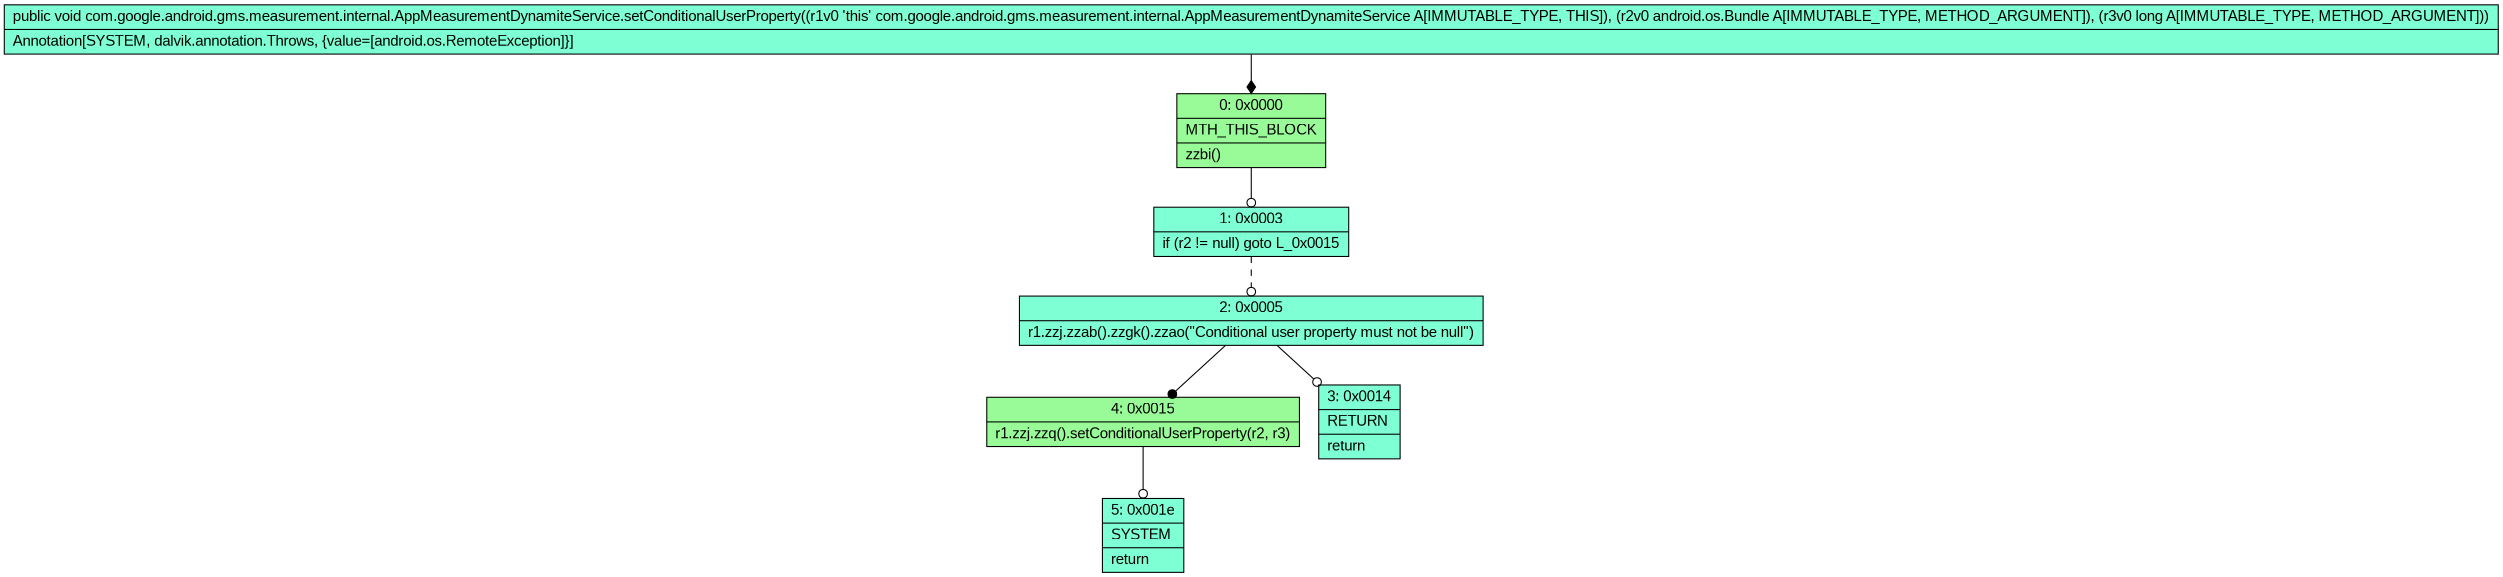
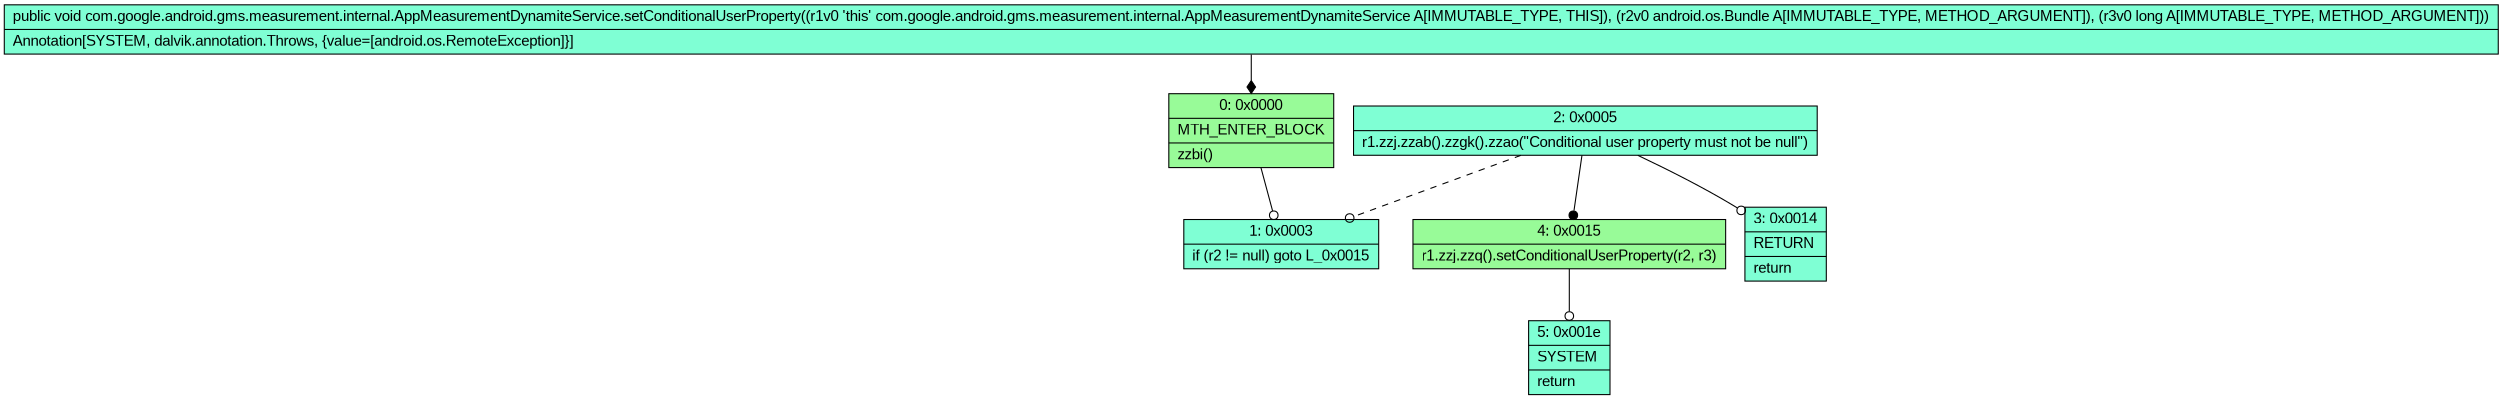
(1251, 130) -> (1251, 130)
(1251, 272) -> (1437, 186)
